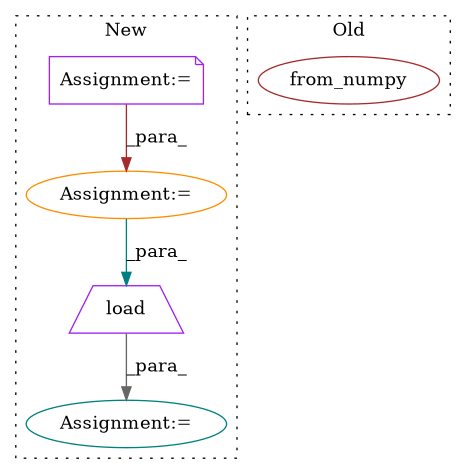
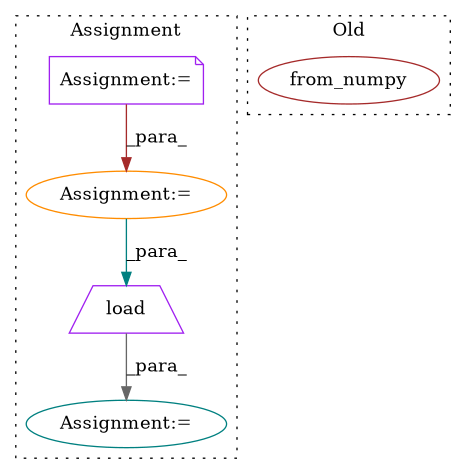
(126, 31) -> (126, 31)
